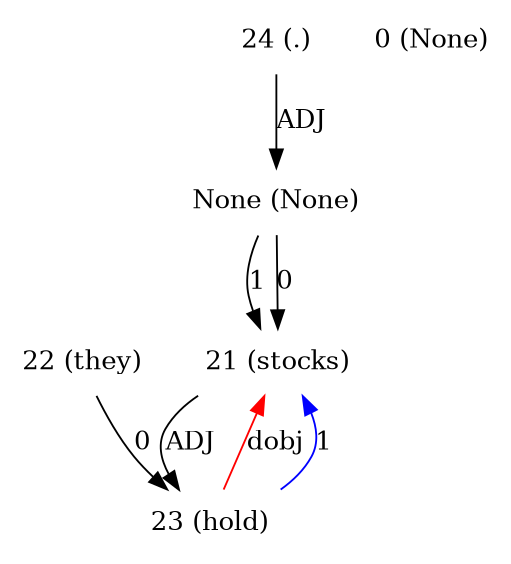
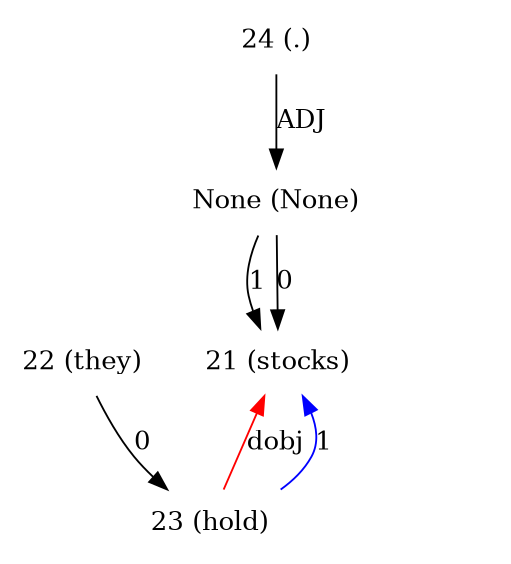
(432, 41) -> none
(165, 429) -> none
